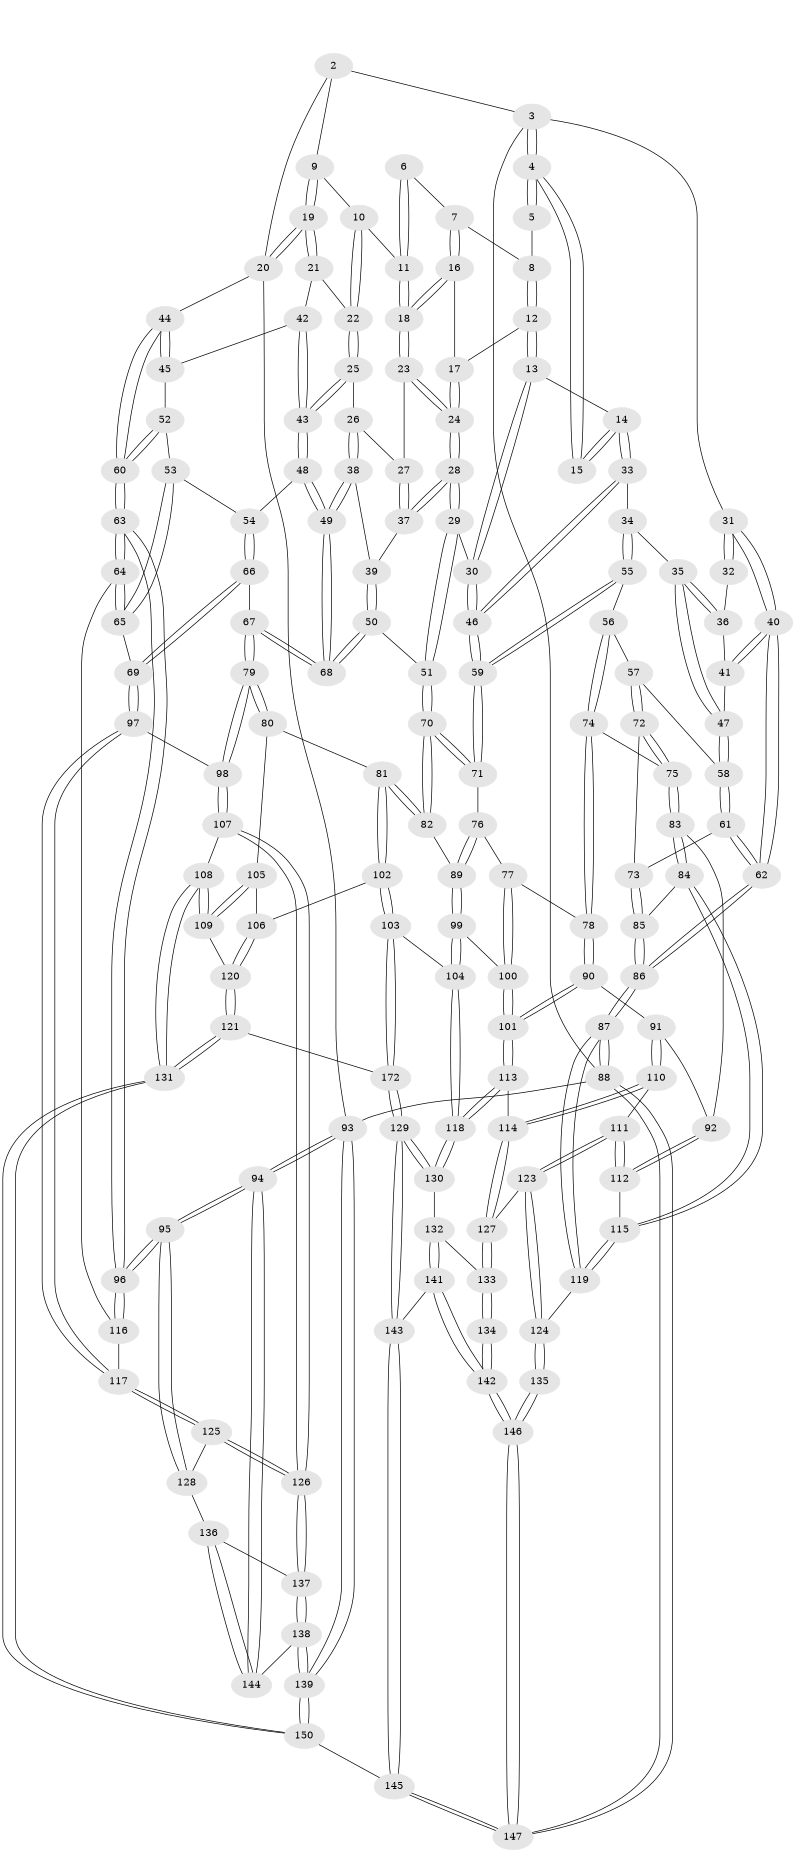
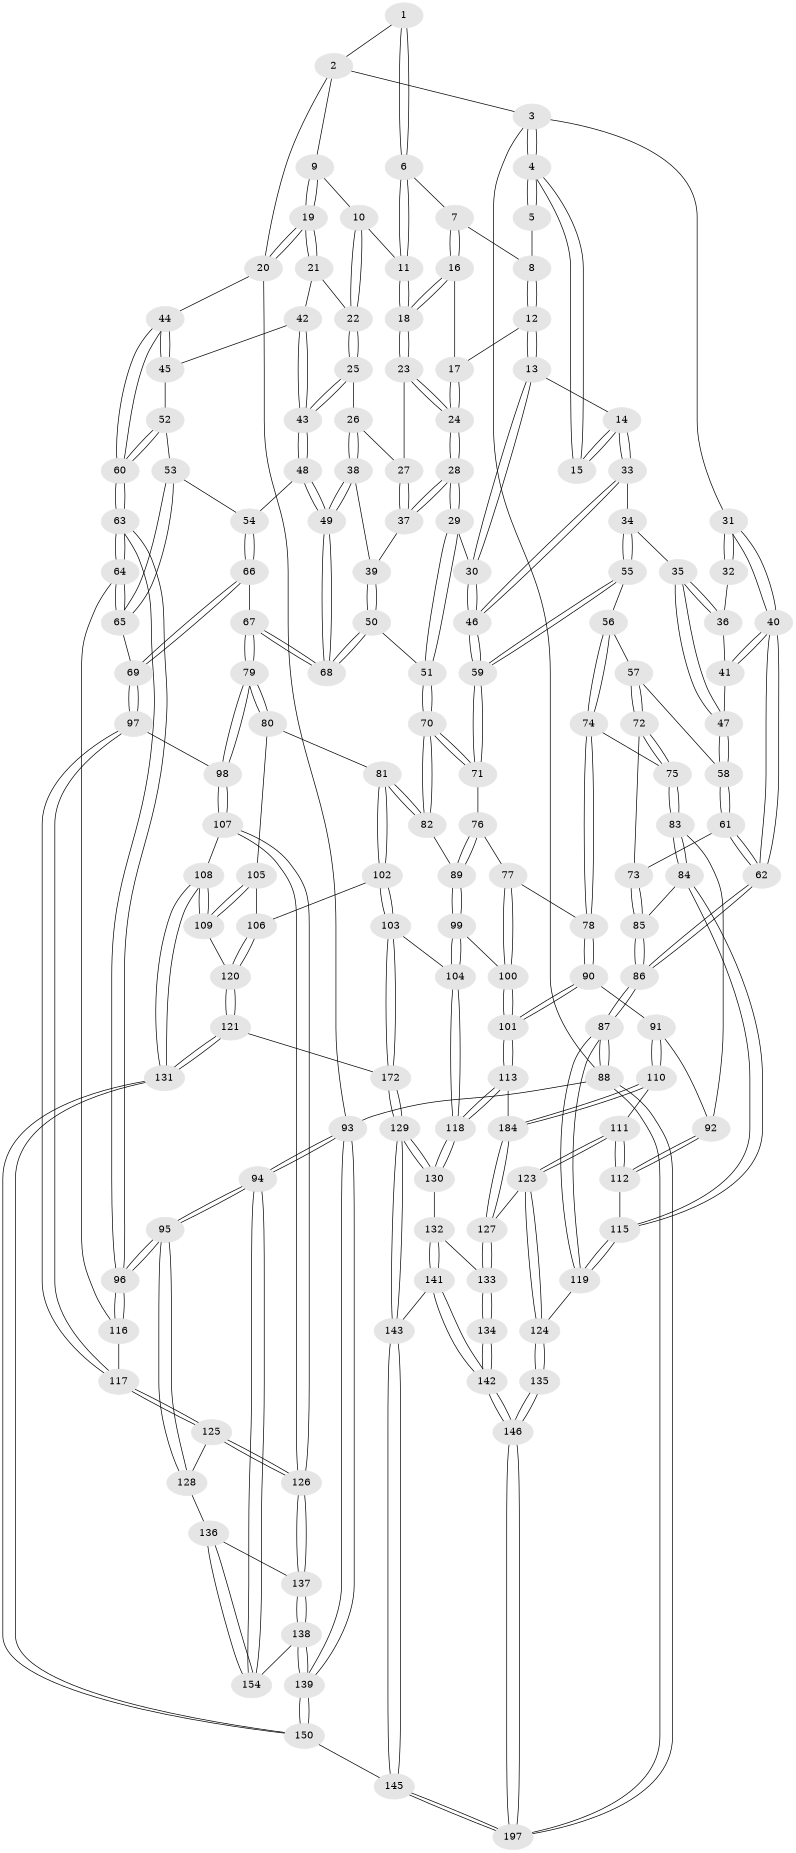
none -> (404, 15)
(508, 1129) -> (508, 1129)
(252, 1685) -> (252, 1685)
(513, 1837) -> (513, 1837)
